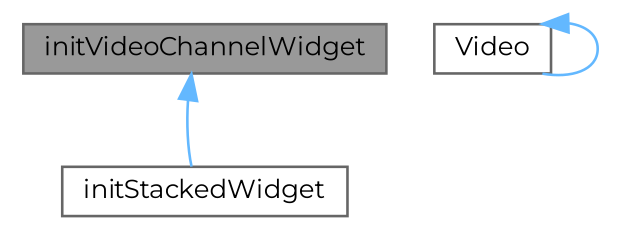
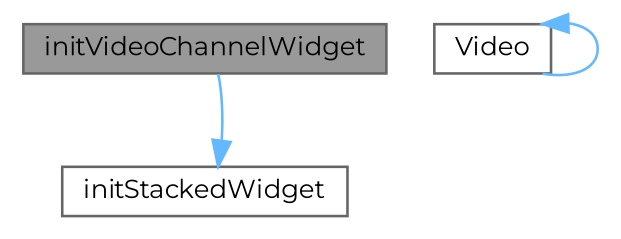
(188, 134) -> (222, 107)
